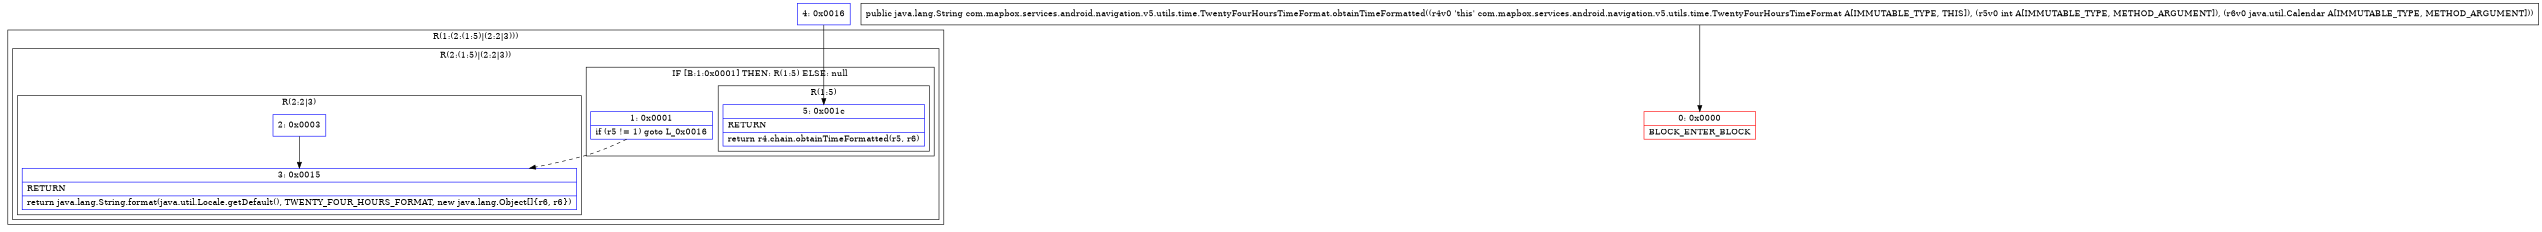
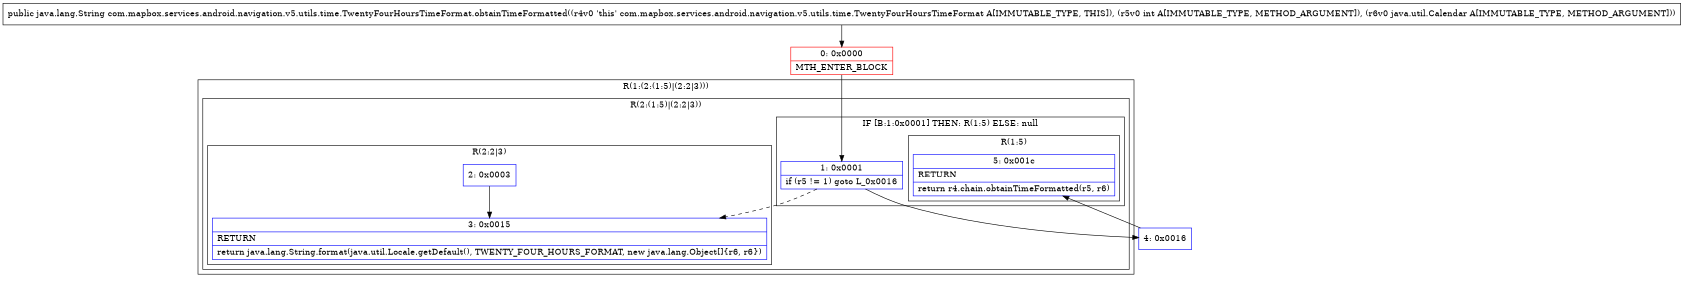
none -> (842, 113)
(1700, 132) -> (842, 68)
none -> (997, 225)
